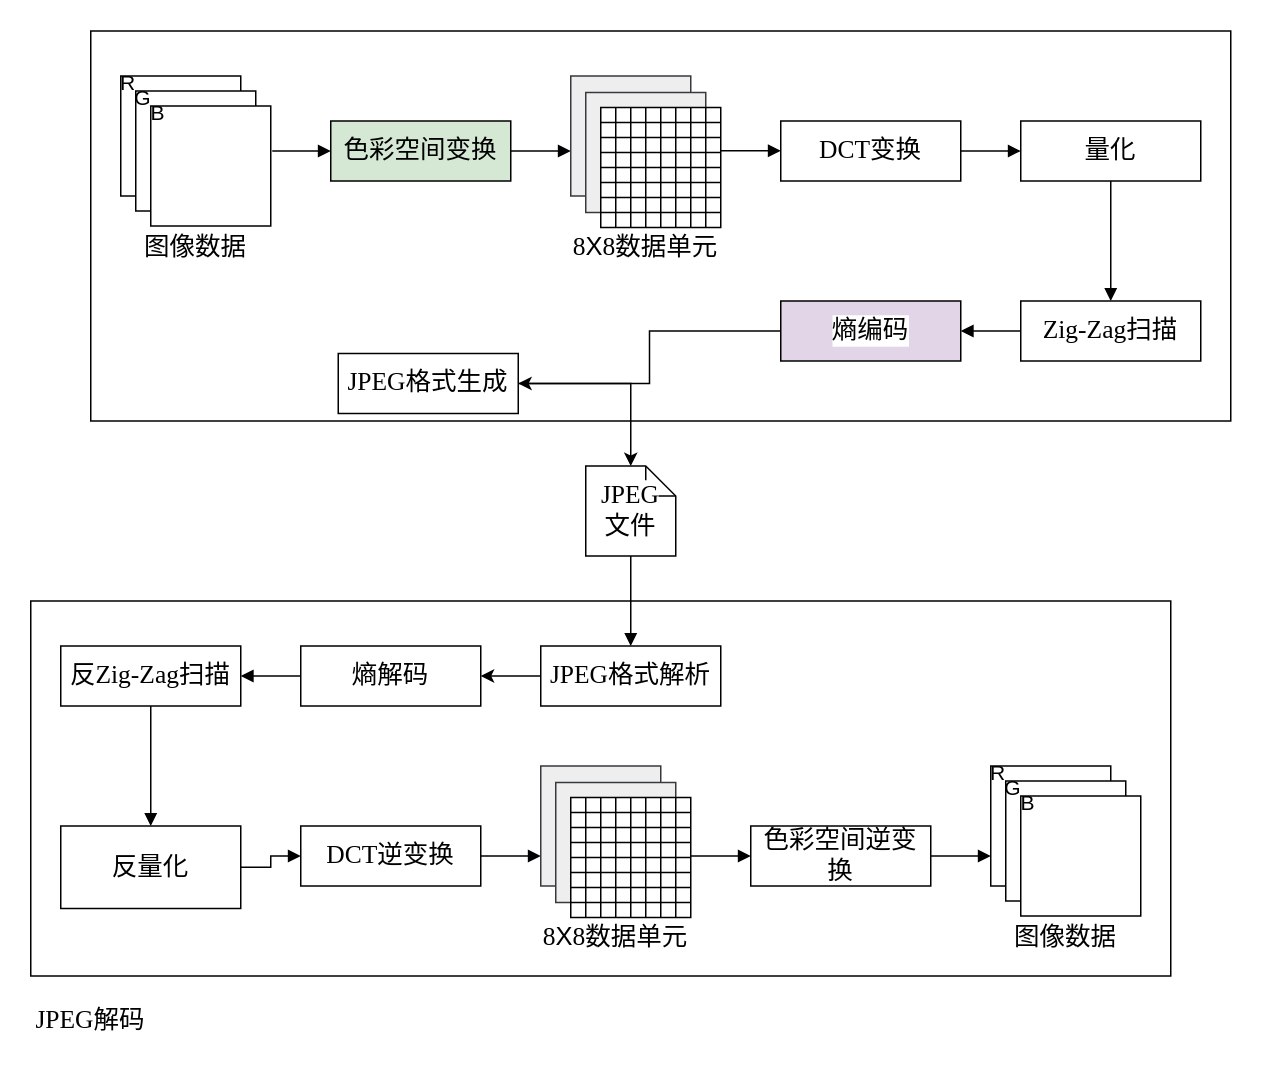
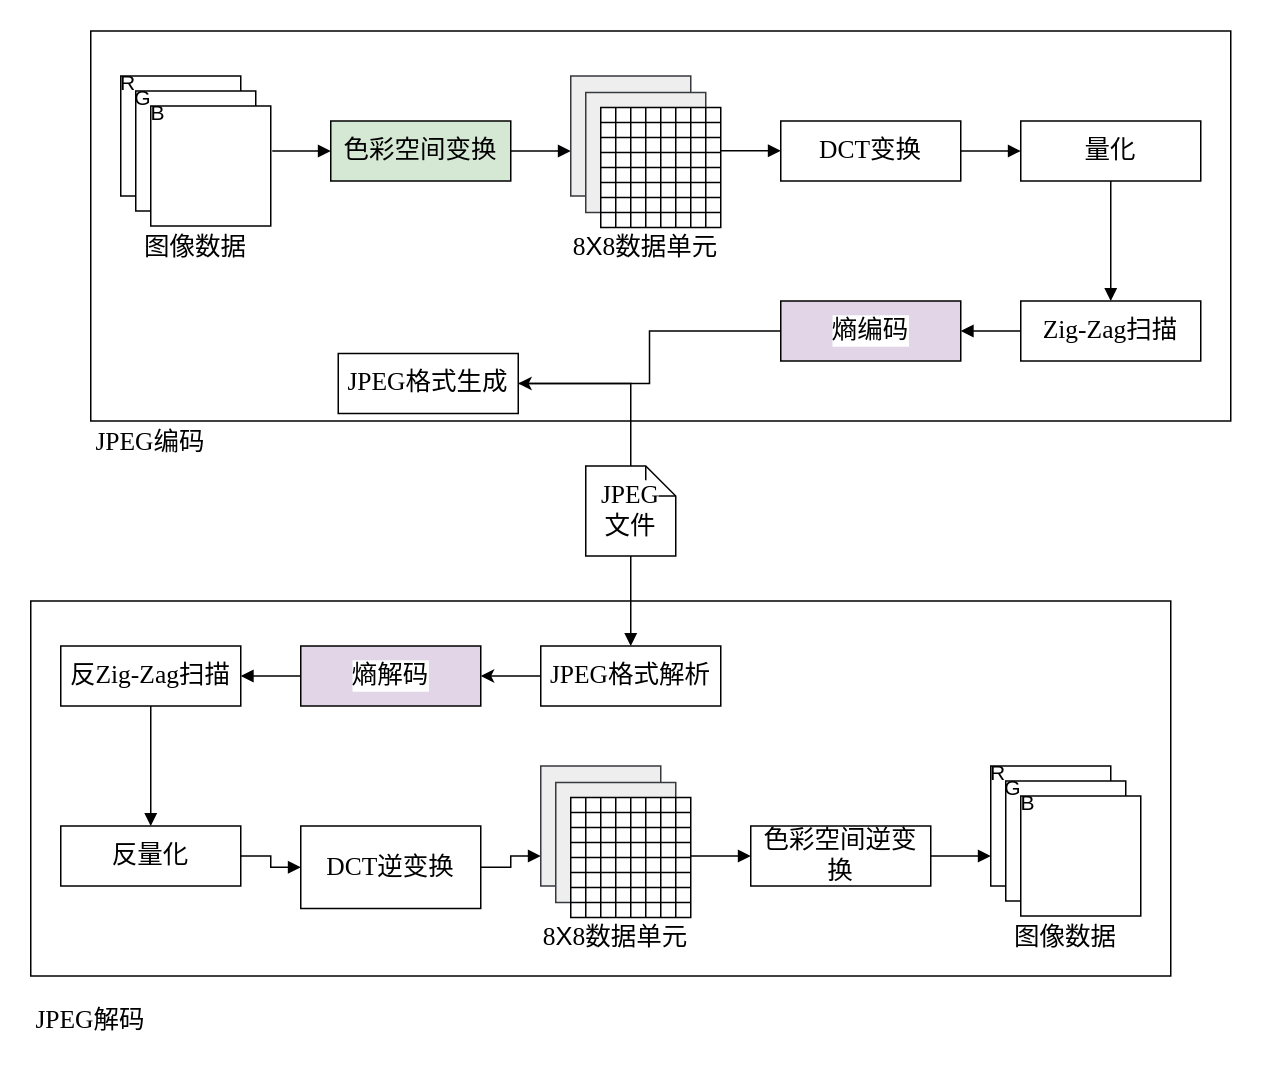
none -> (151, 443)
(631, 454) -> (631, 458)
(391, 676) -> (391, 676)
(391, 856) -> (391, 867)
(151, 867) -> (151, 856)
